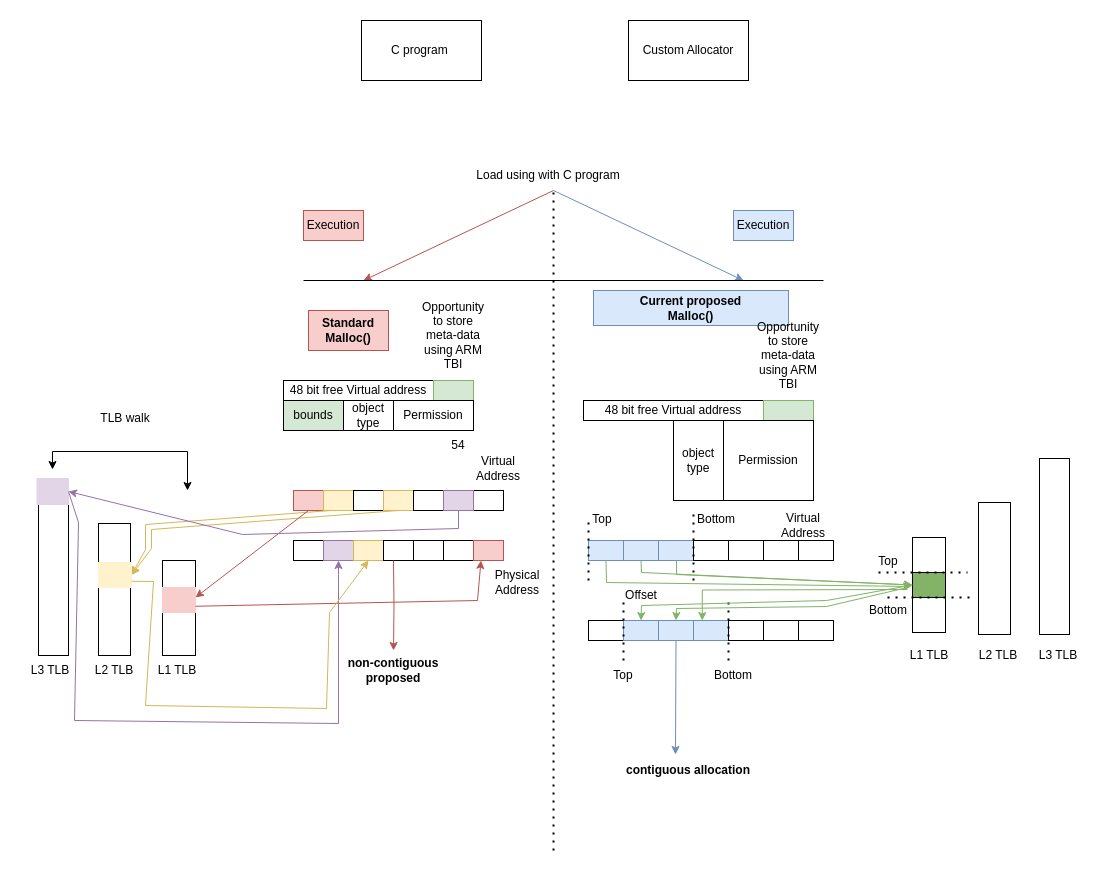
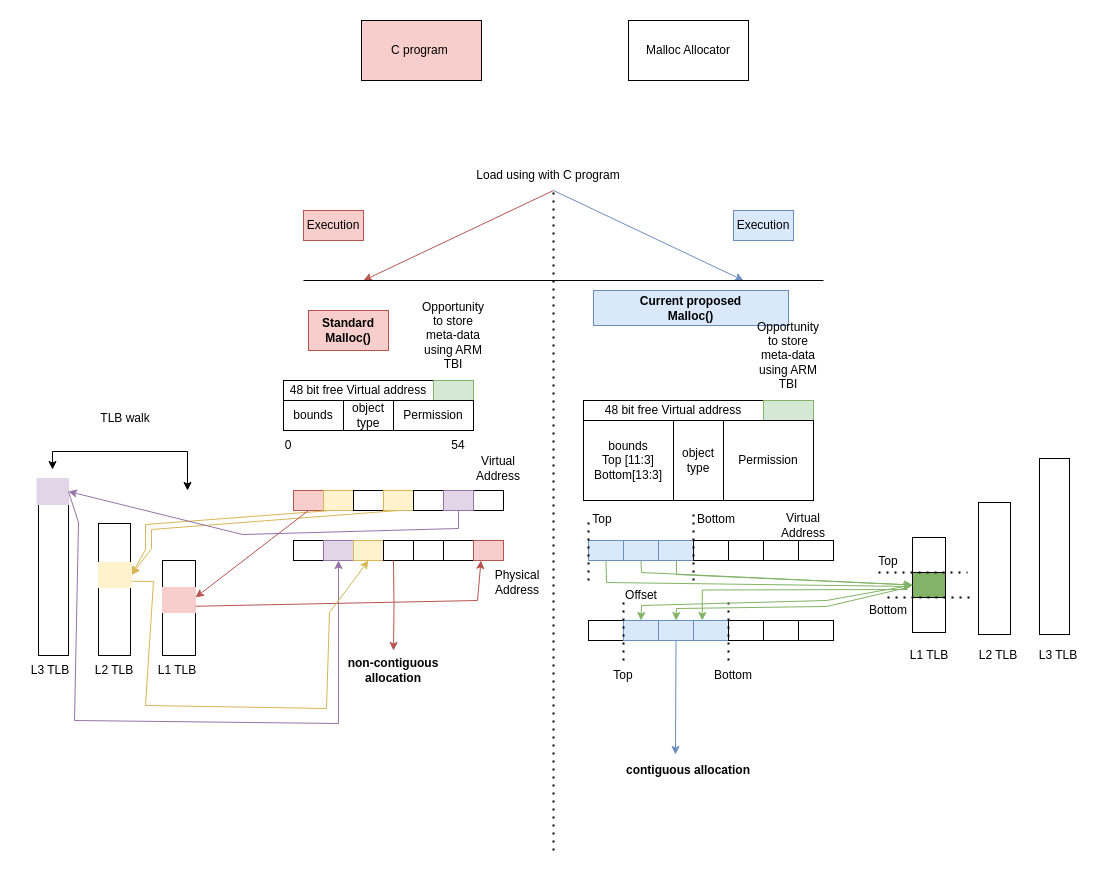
(422, 51) -> (422, 51)
(689, 51) -> (689, 51)
(314, 416) -> (314, 416)
none -> (289, 446)
none -> (629, 461)
(394, 671) -> (394, 671)
